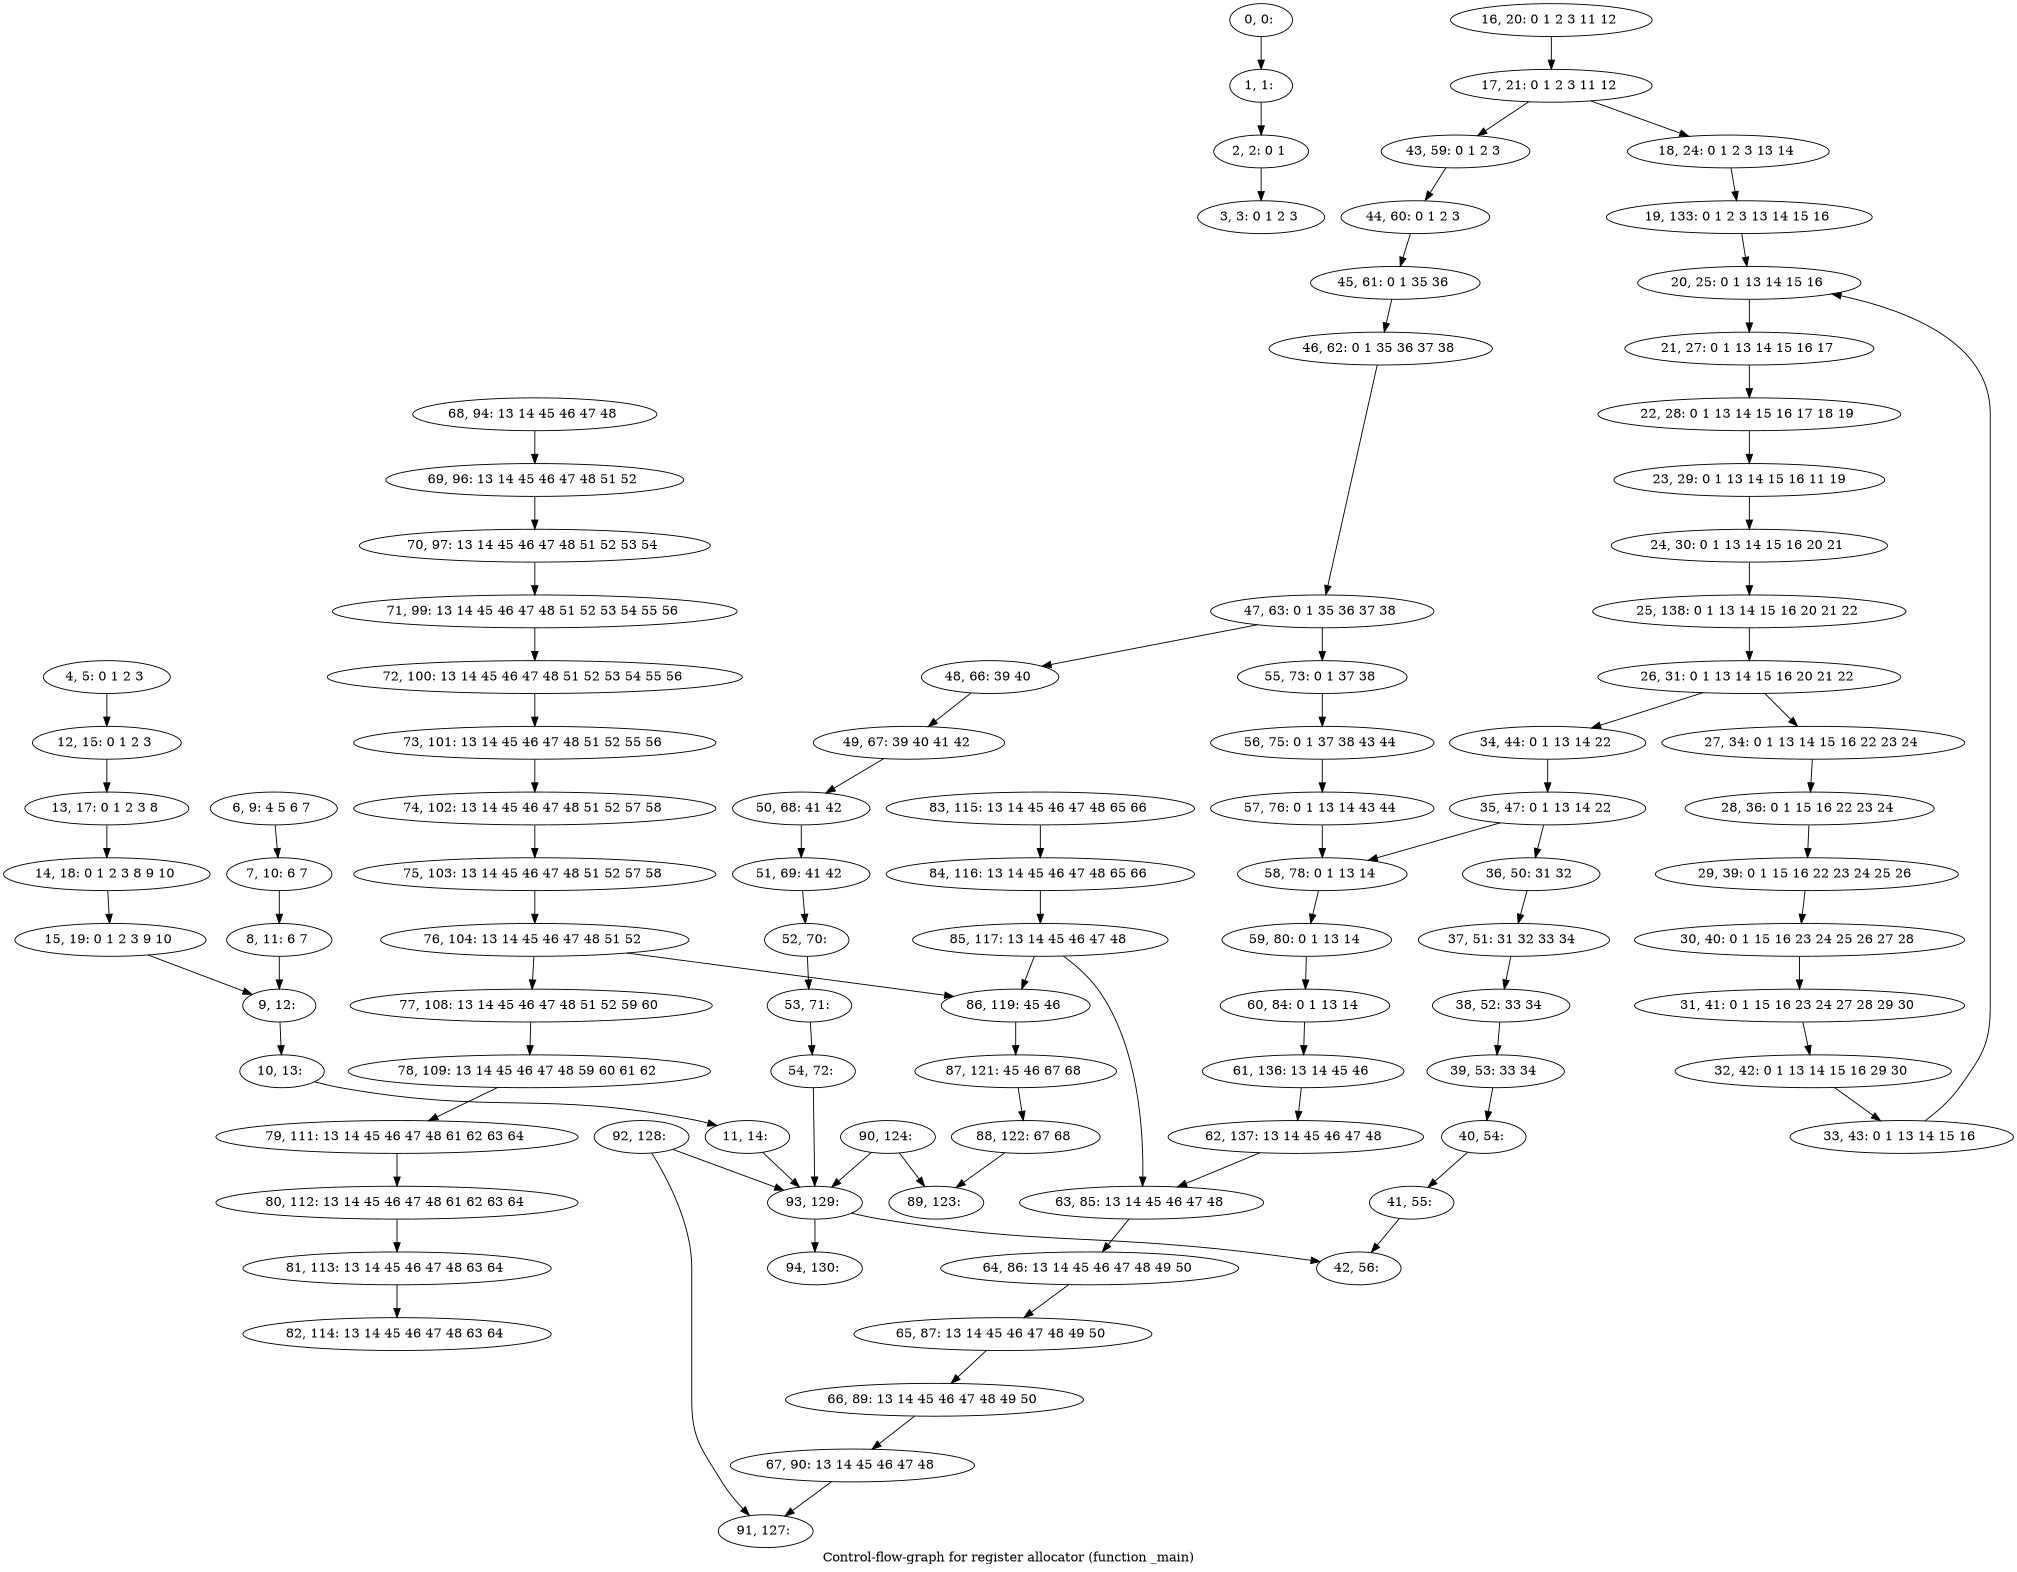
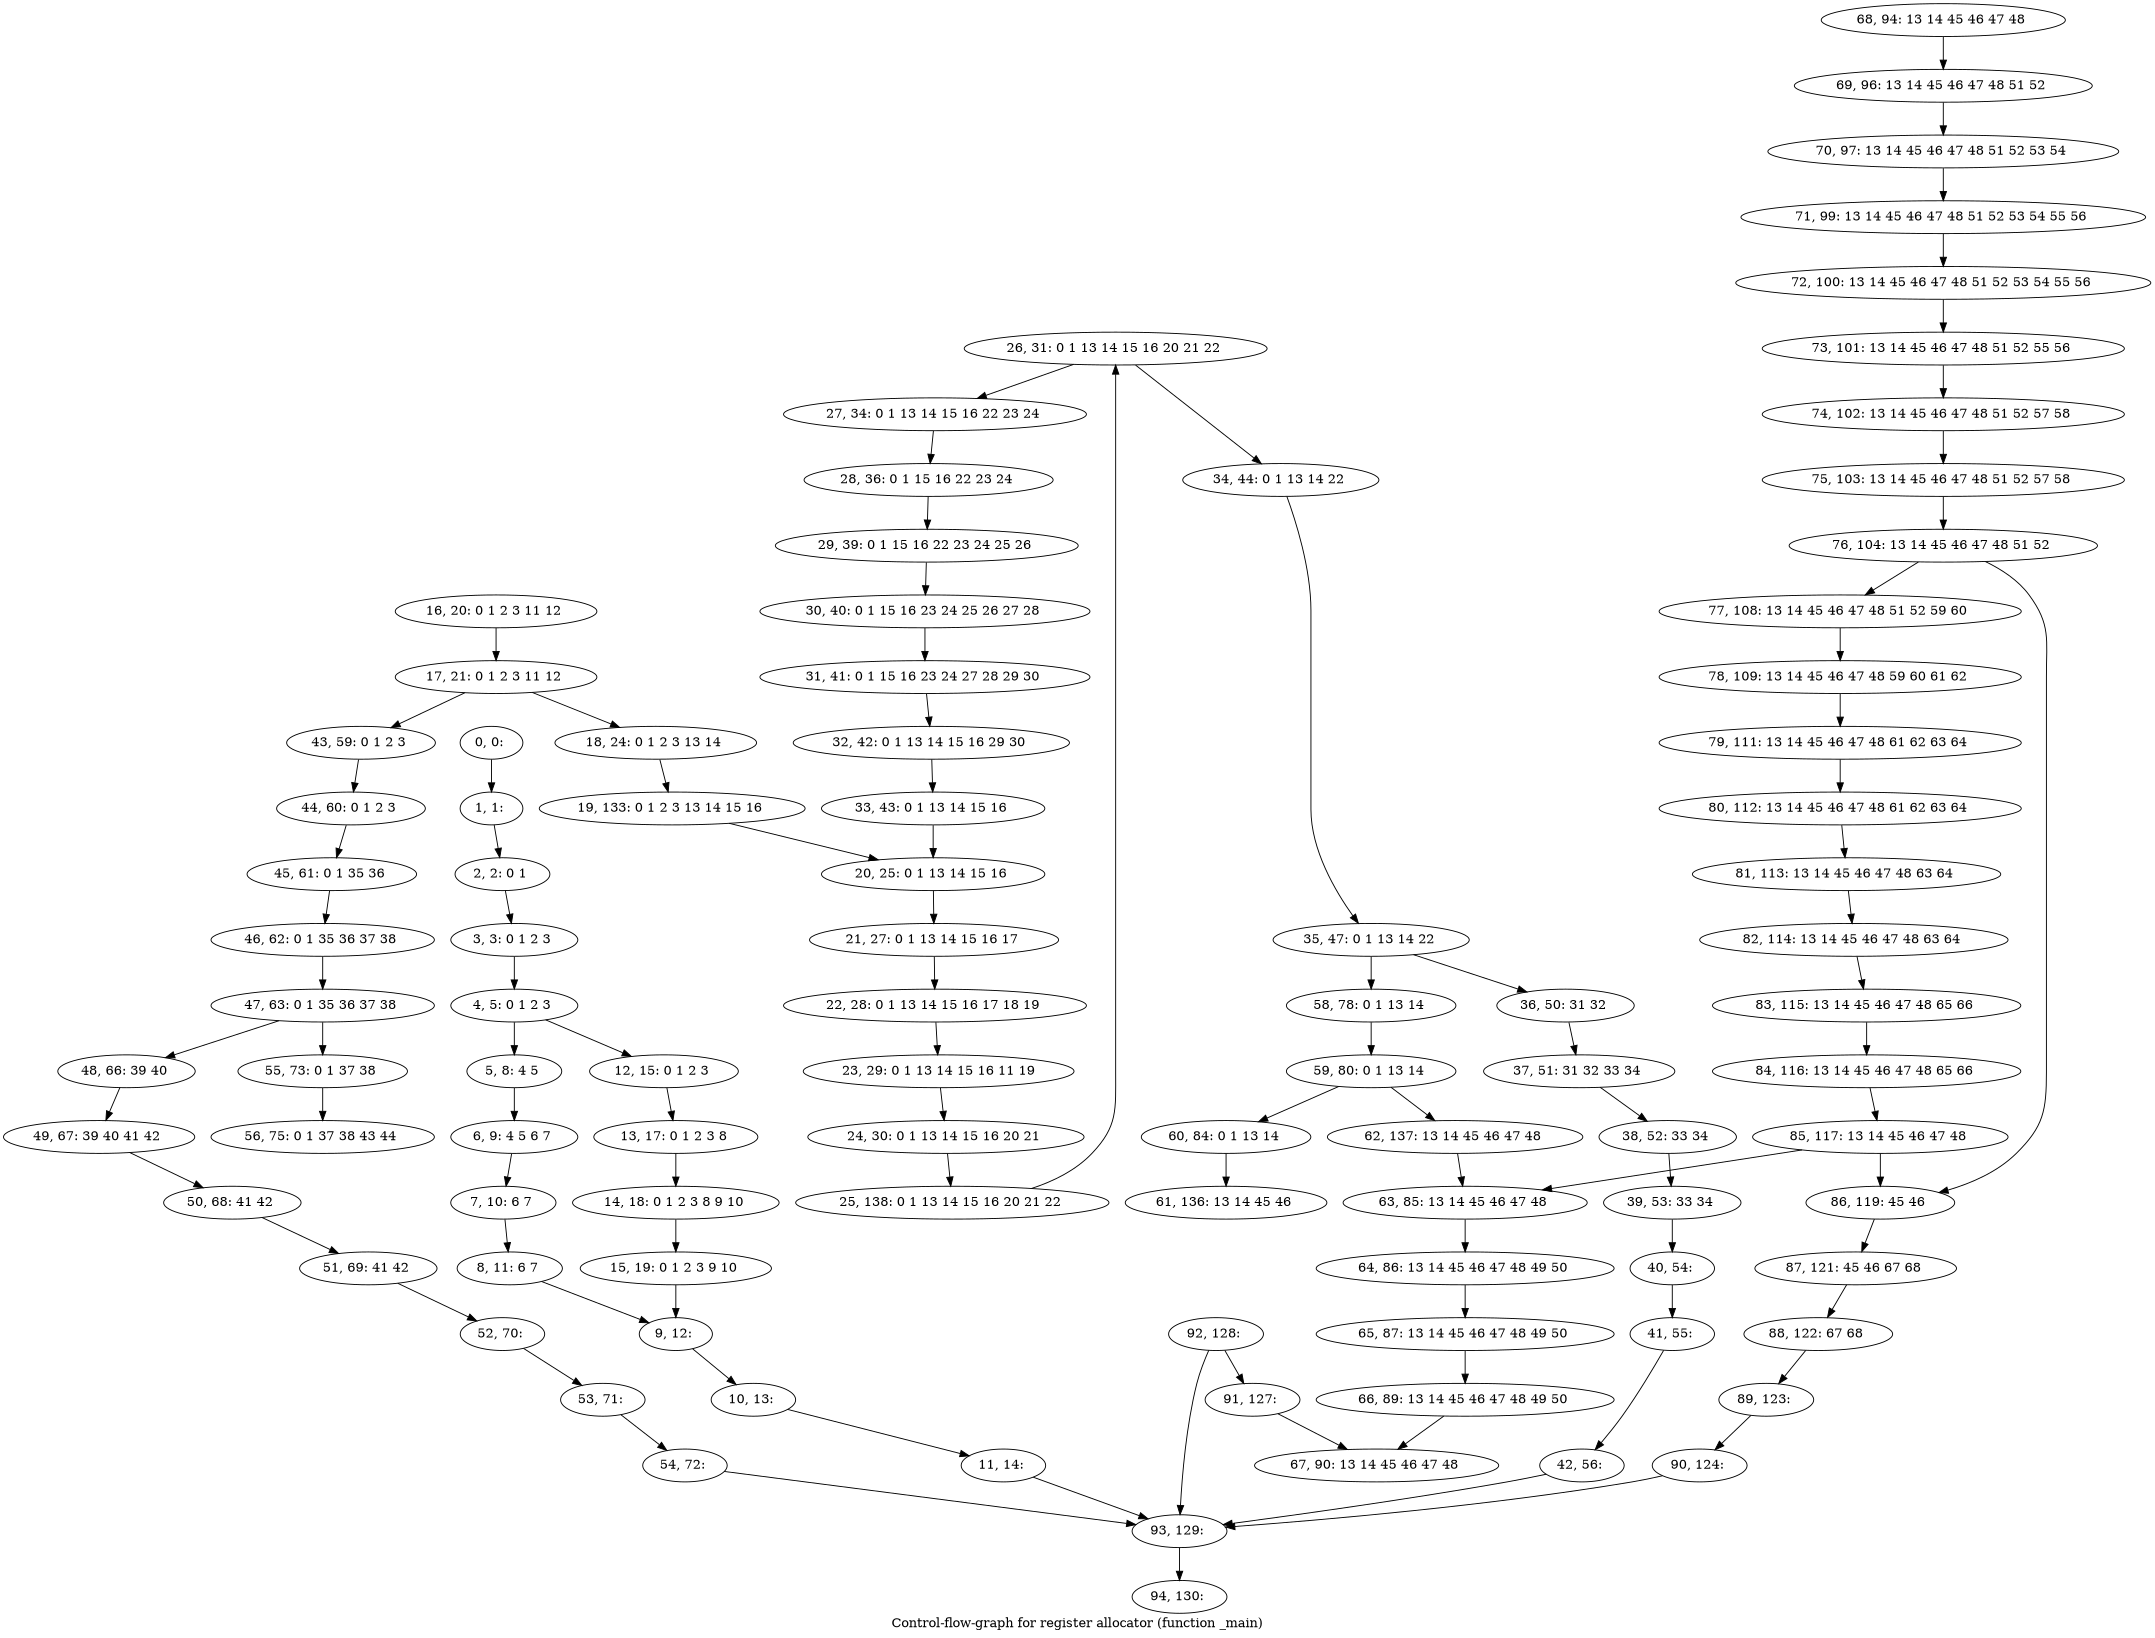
(1322, 808) -> none
none -> (514, 968)
none -> (1859, 968)
none -> (514, 1071)
(1300, 1100) -> (1409, 1101)
(909, 1166) -> (1736, 1429)
(1081, 1239) -> (1390, 1501)
(812, 1496) -> (1309, 1430)
